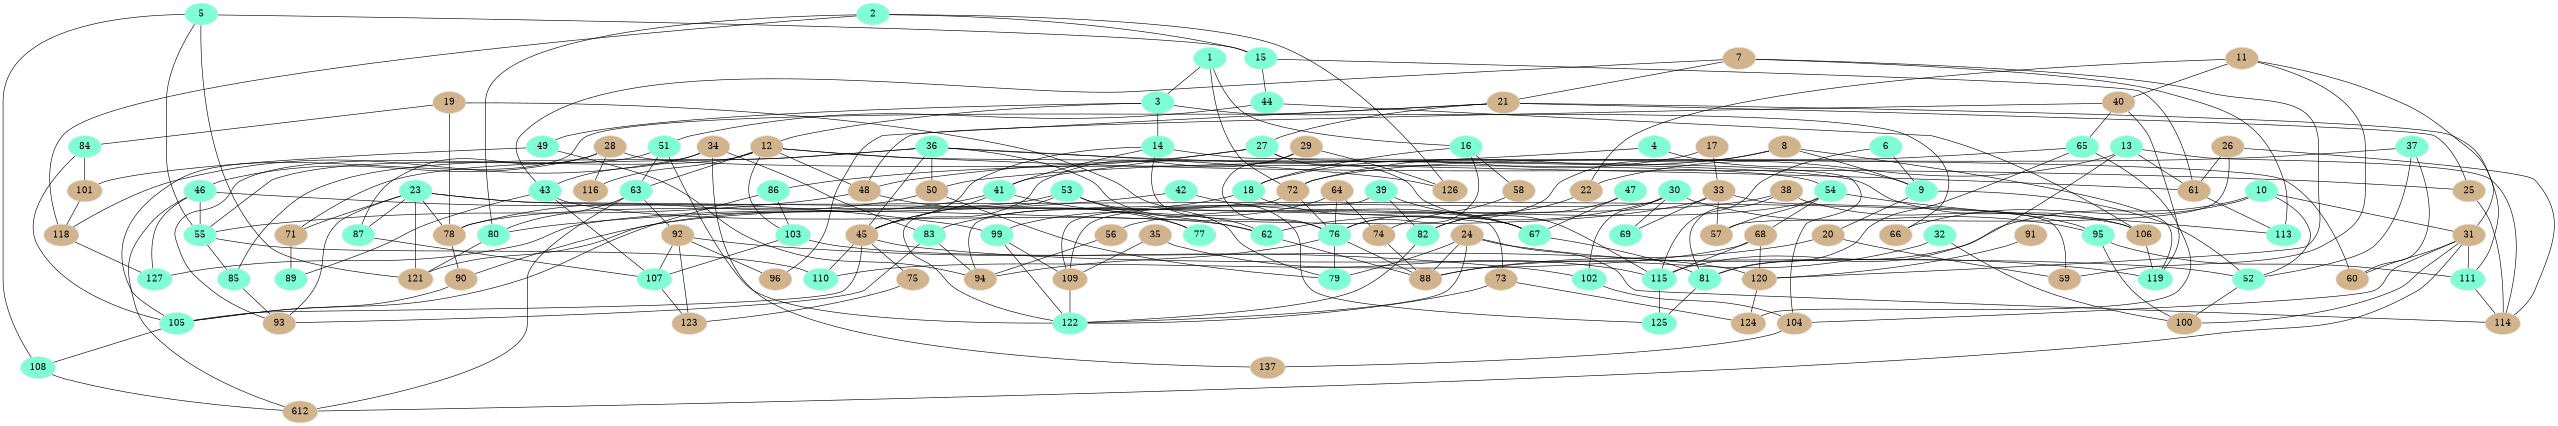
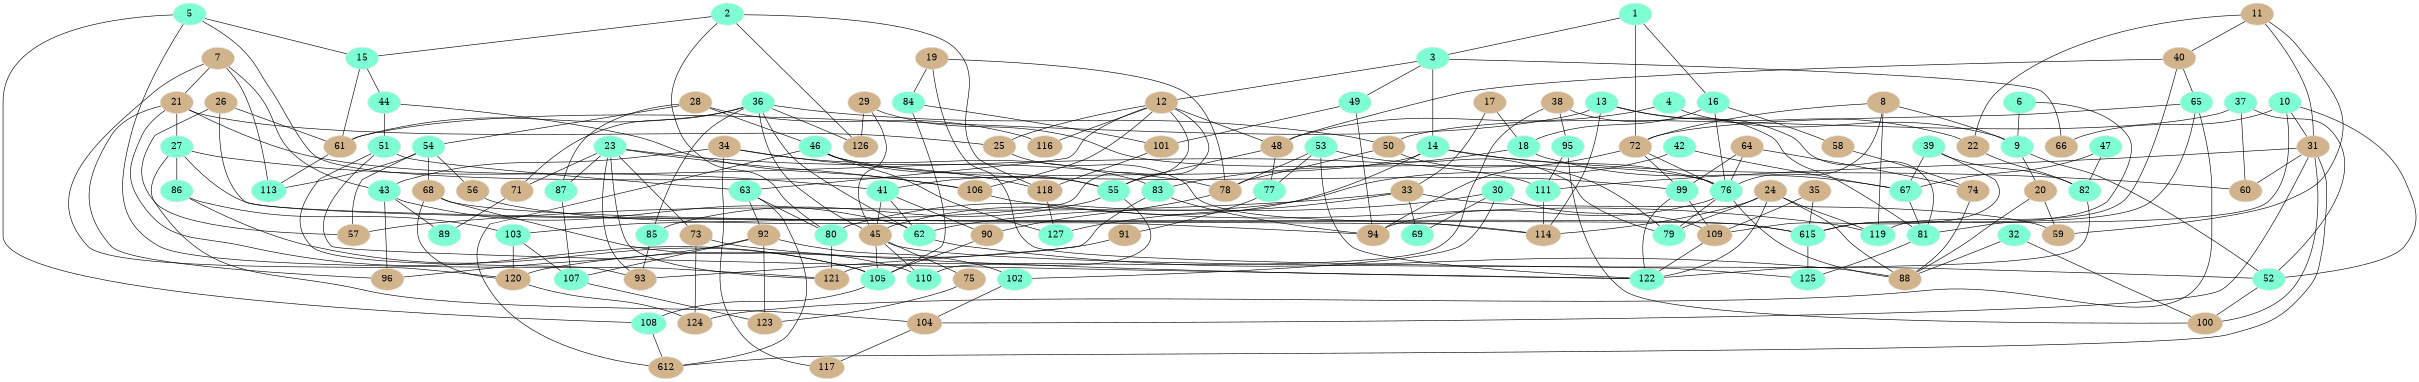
none -> (1655, 165)
none -> (1199, 217)
(1974, 217) -> none
(595, 232) -> (386, 235)
(1659, 279) -> (1808, 235)
(1268, 368) -> (827, 368)
